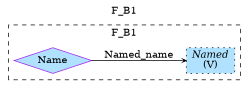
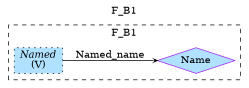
(137, 61) -> (108, 61)
